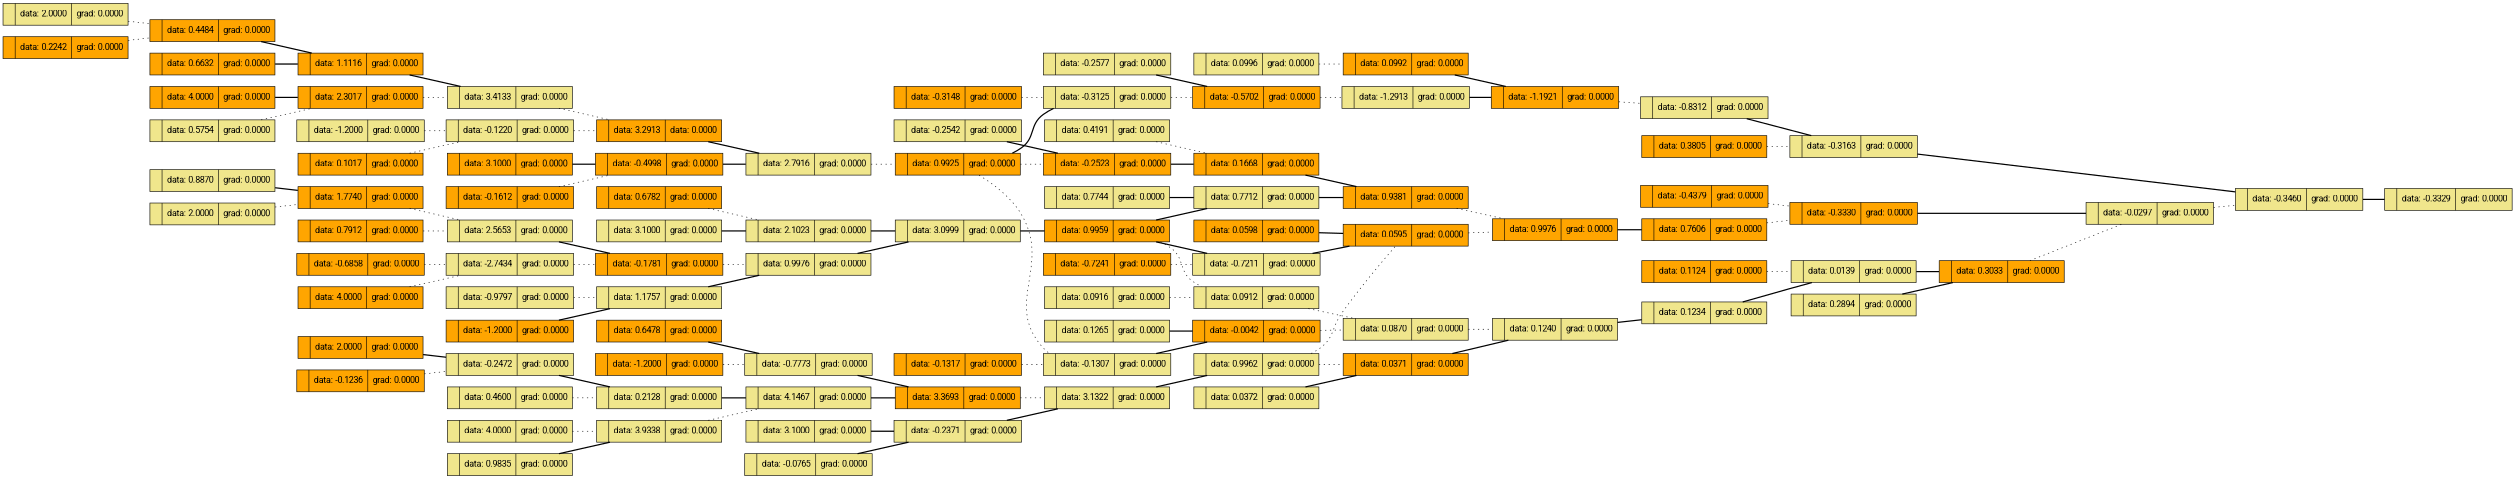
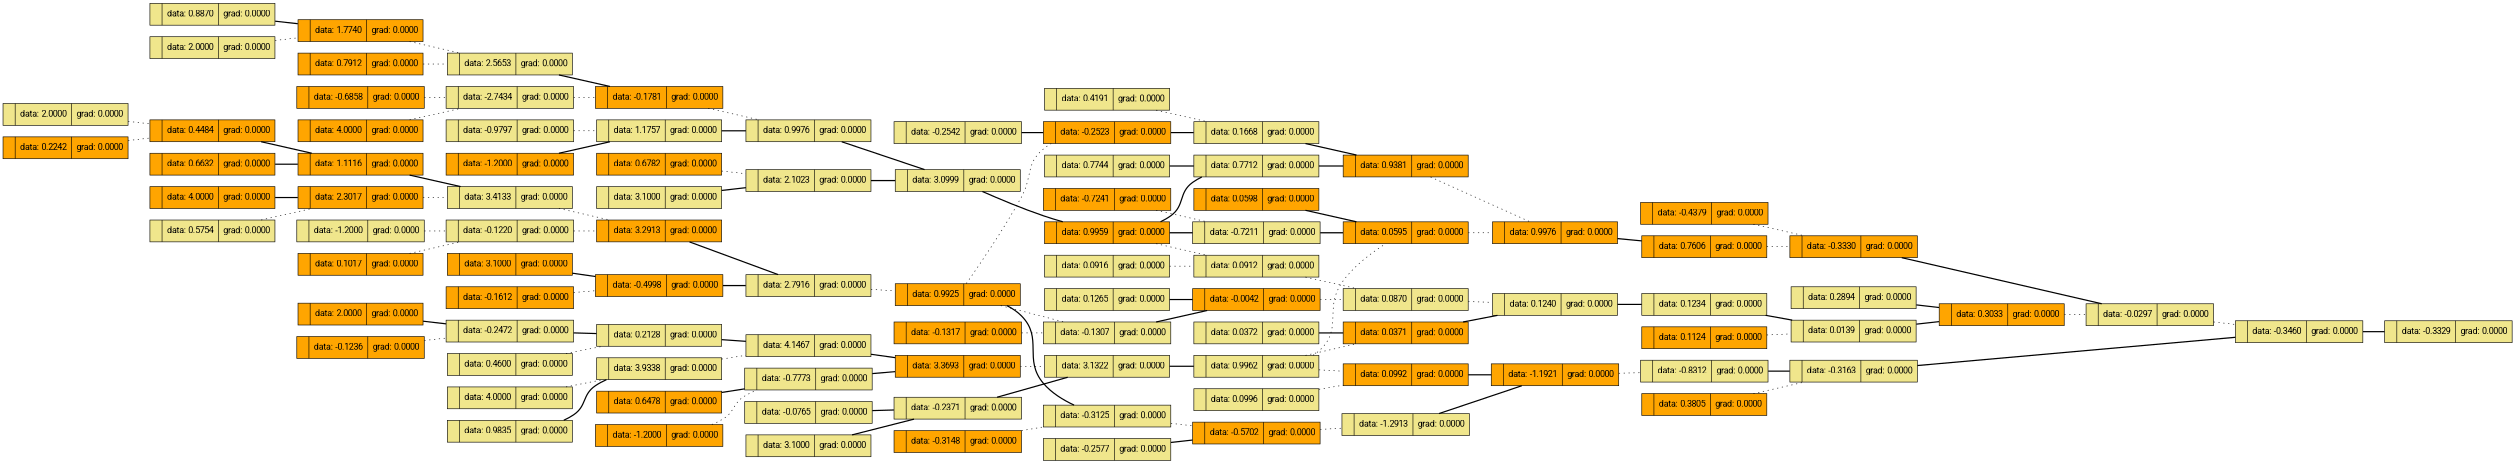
(693, 130) -> (693, 231)
(1256, 164) -> (1256, 133)
none -> (1331, 371)
